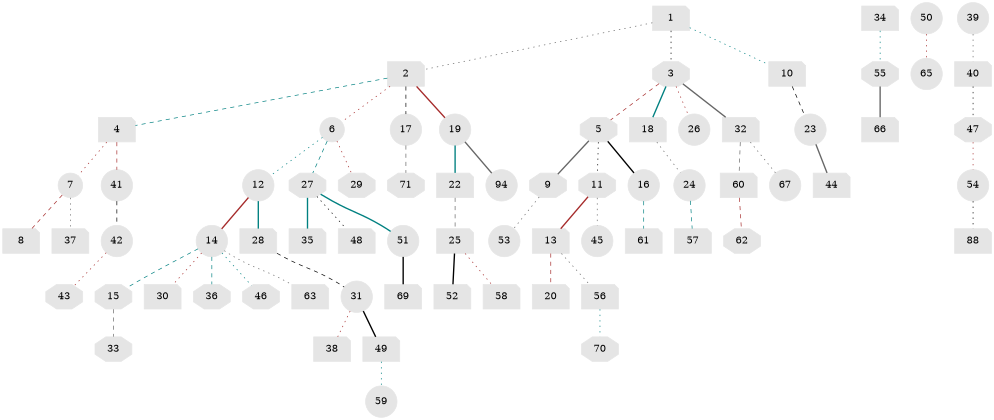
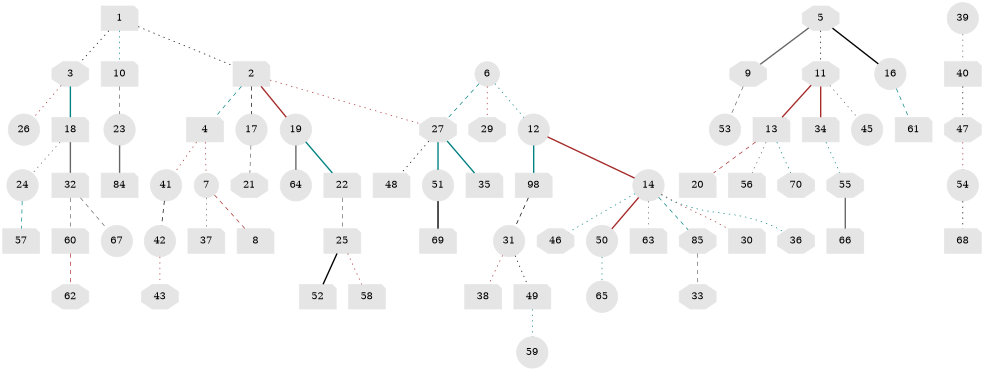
(538, 46) -> (186, 46)
(927, 46) -> (602, 269)
(704, 101) -> (70, 158)
(798, 101) -> (120, 100)
(635, 102) -> none
none -> (821, 102)
(366, 104) -> (345, 102)
(117, 156) -> (186, 157)
(763, 158) -> (94, 213)
(406, 185) -> (249, 185)
(502, 185) -> (296, 185)
(832, 185) -> (120, 185)
(526, 213) -> (737, 101)
none -> (625, 213)
(258, 241) -> (534, 185)
(973, 241) -> (963, 241)
(212, 271) -> (722, 213)
(113, 297) -> (698, 241)
(600, 323) -> (784, 158)
(369, 324) -> (521, 270)
